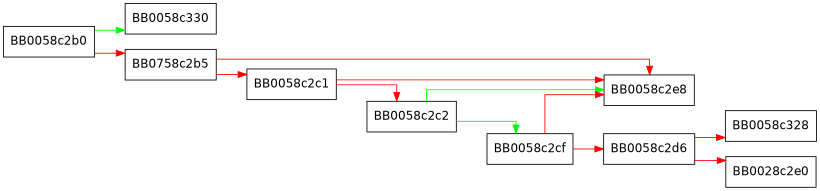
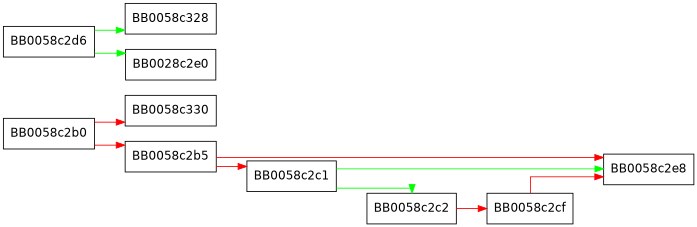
(105, 30) -> (105, 122)
(171, 65) -> (171, 157)
(466, 80) -> (466, 169)
(371, 85) -> (375, 188)
(505, 90) -> none
(488, 121) -> (467, 209)
(706, 137) -> (105, 30)
(584, 149) -> none
(706, 160) -> (106, 53)
